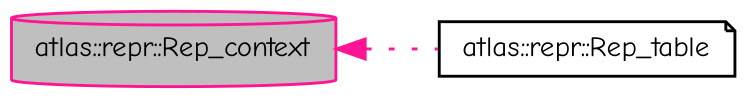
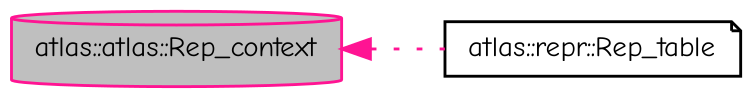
(174, 49) -> (177, 49)
